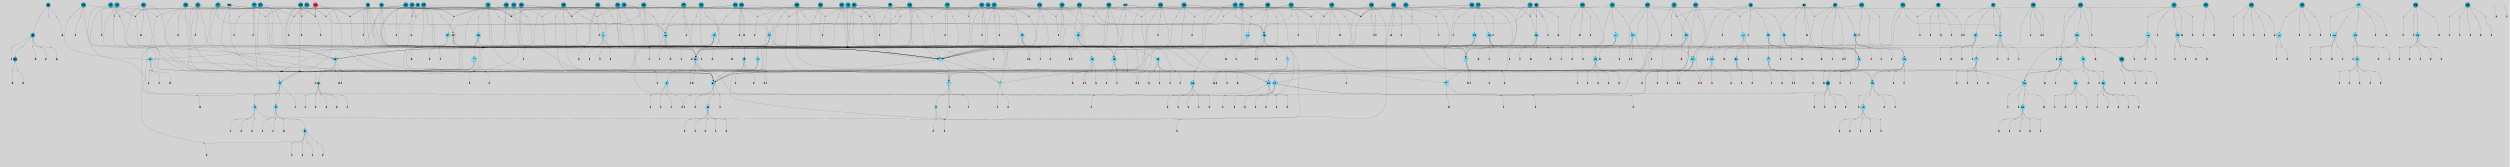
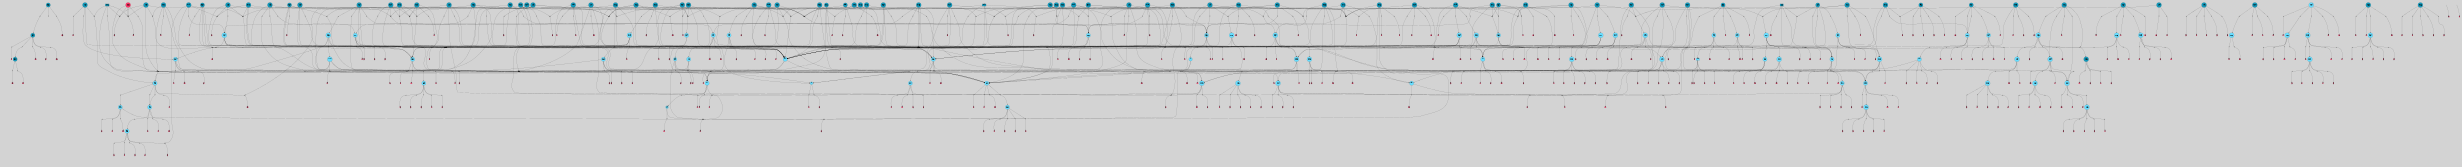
(842, 5) -> none
(453, 35) -> (224, 35)
(1768, 59) -> (1698, 59)
(318, 83) -> (424, 83)
(1828, 83) -> (1842, 83)
